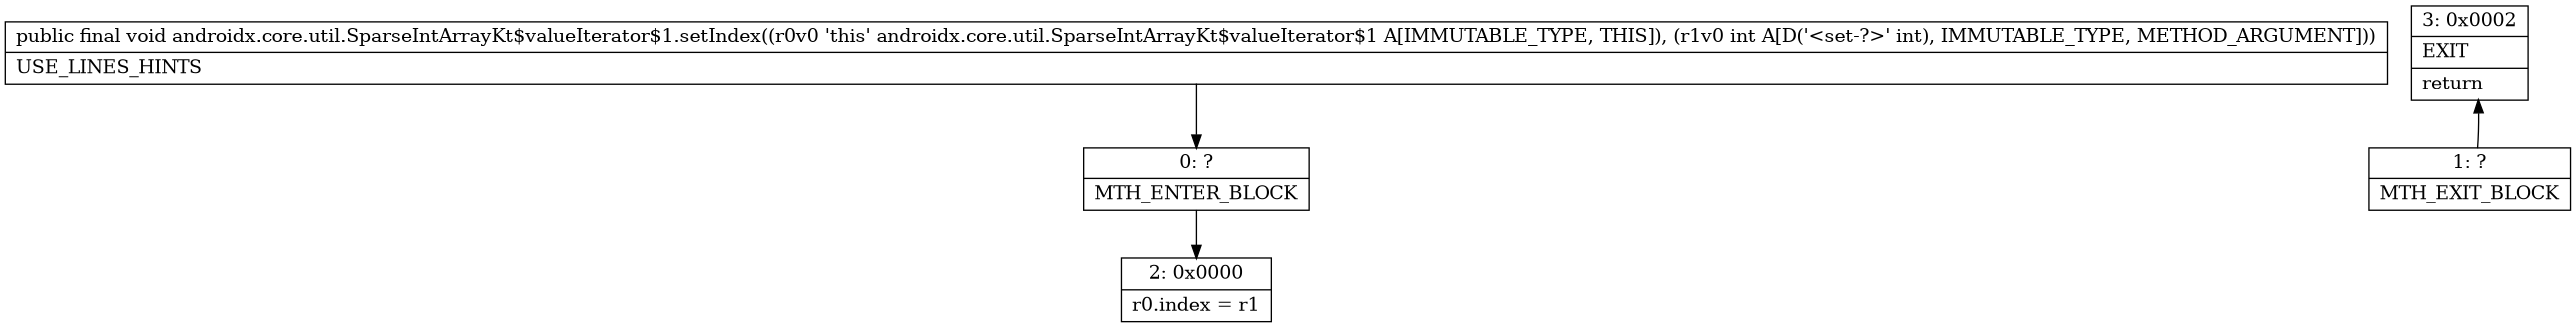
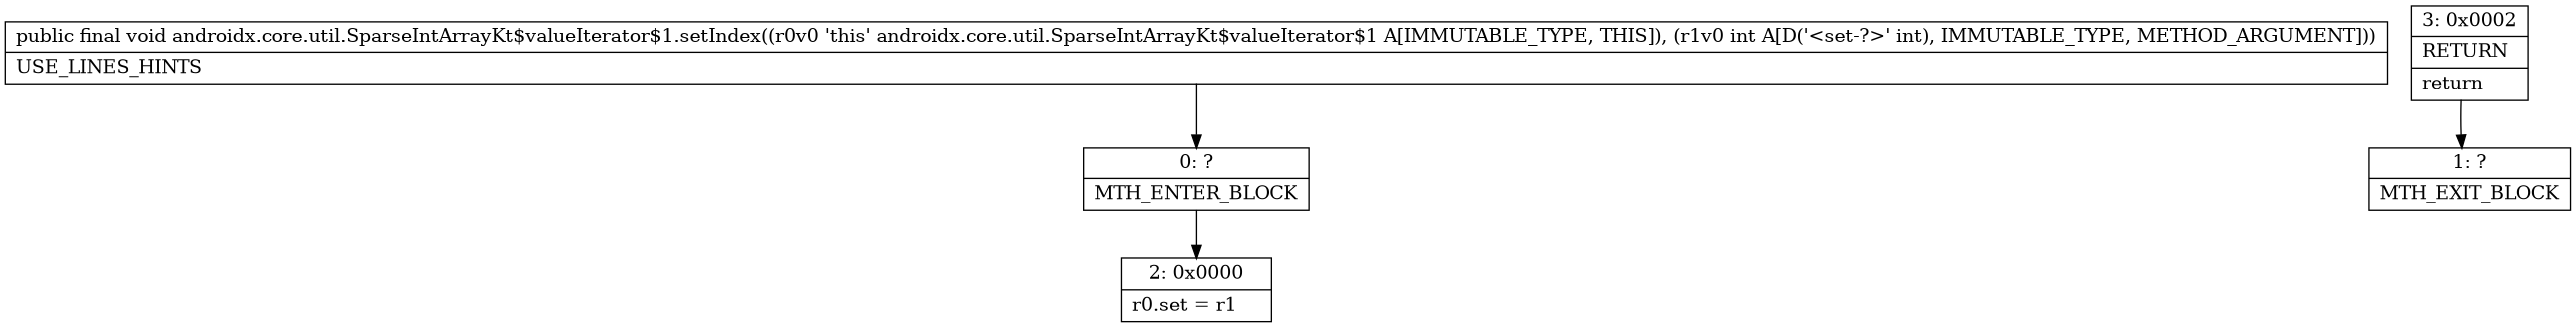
(2445, 52) -> (2465, 52)
(2478, 131) -> (2461, 117)
(1196, 305) -> (1184, 305)
